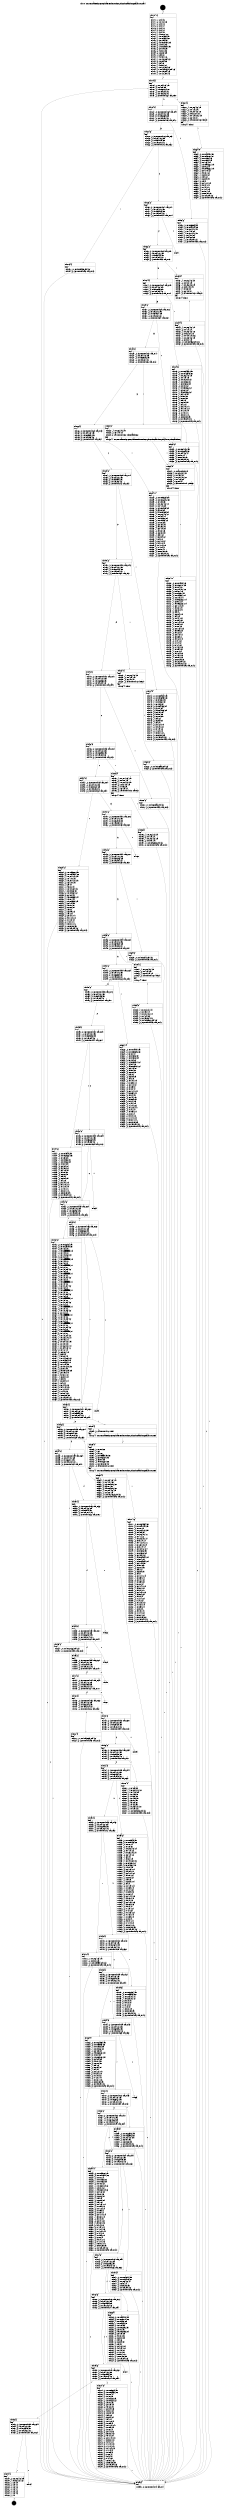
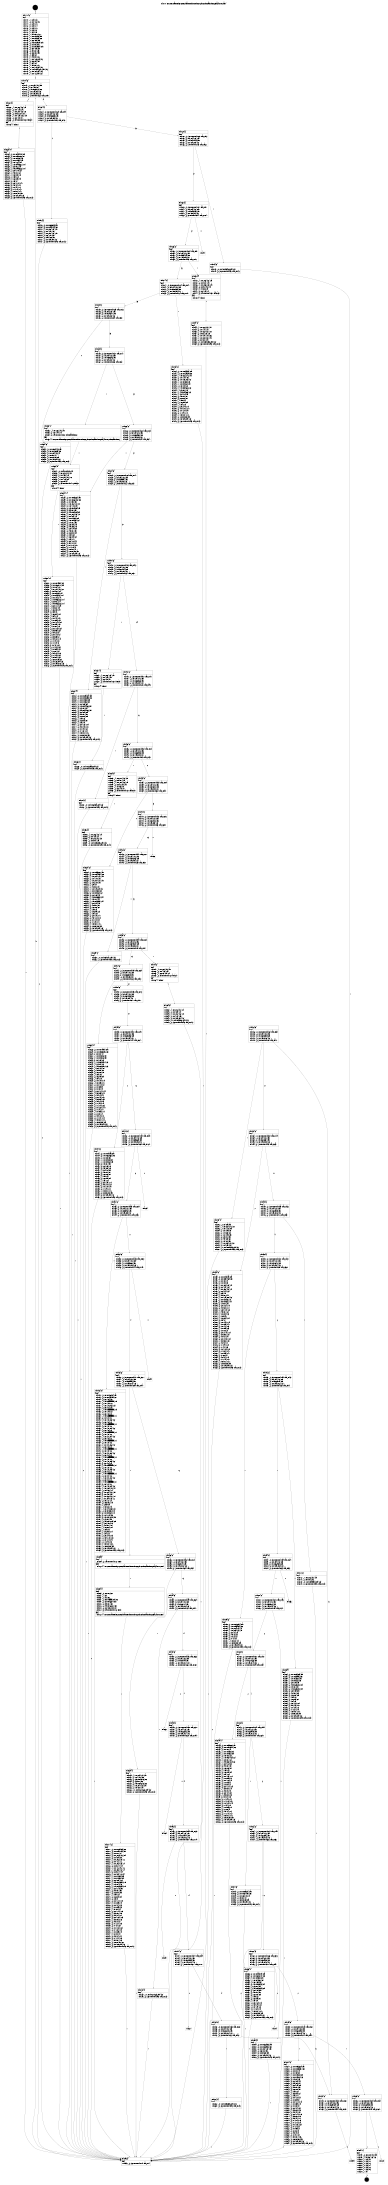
(116, 1737) -> (328, 1560)
